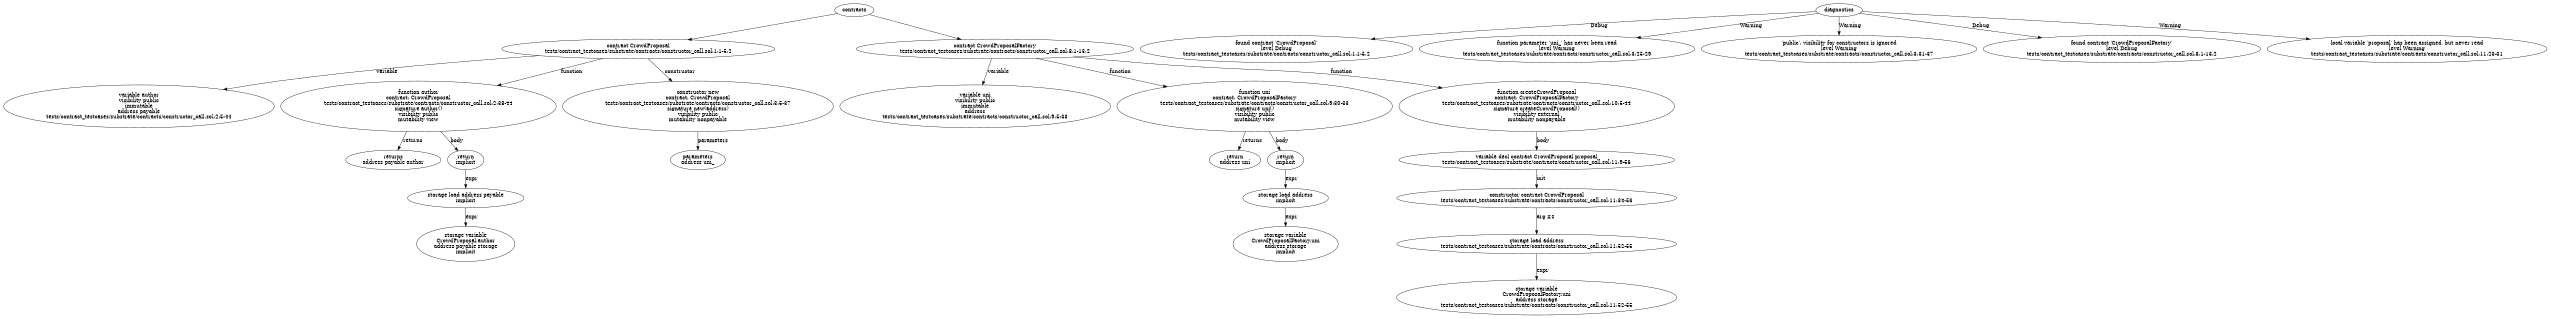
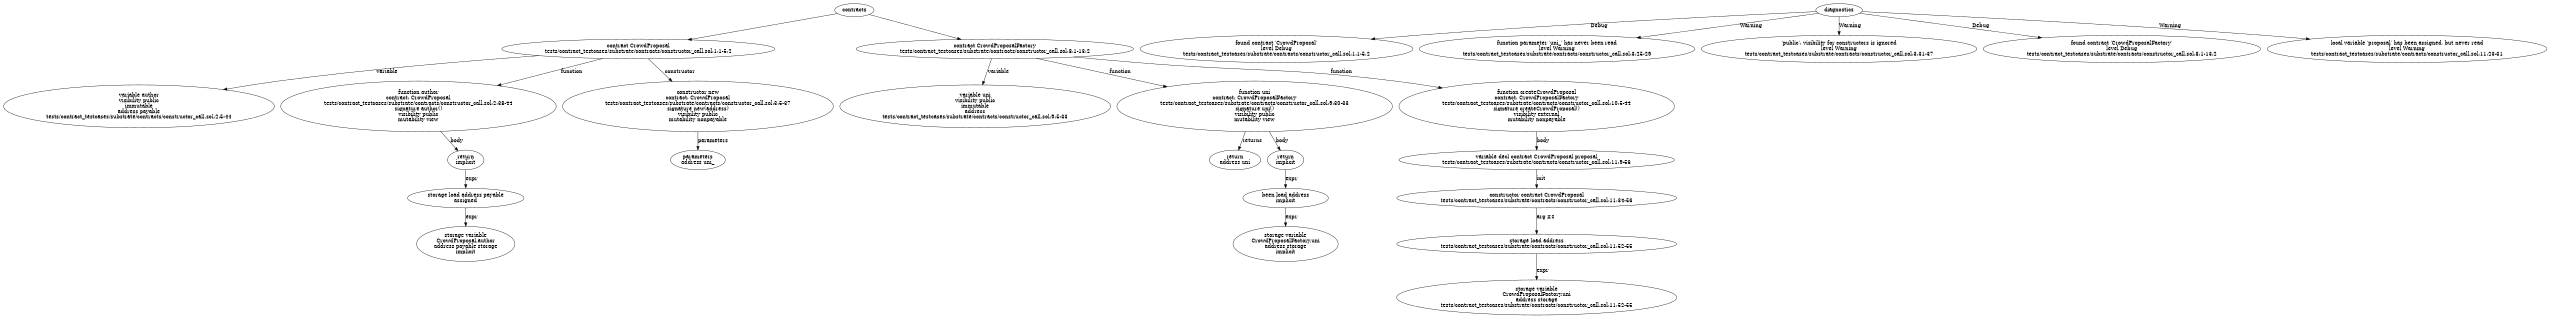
(393, 160) -> none
(466, 198) -> (466, 198)
(1286, 198) -> (1286, 198)
